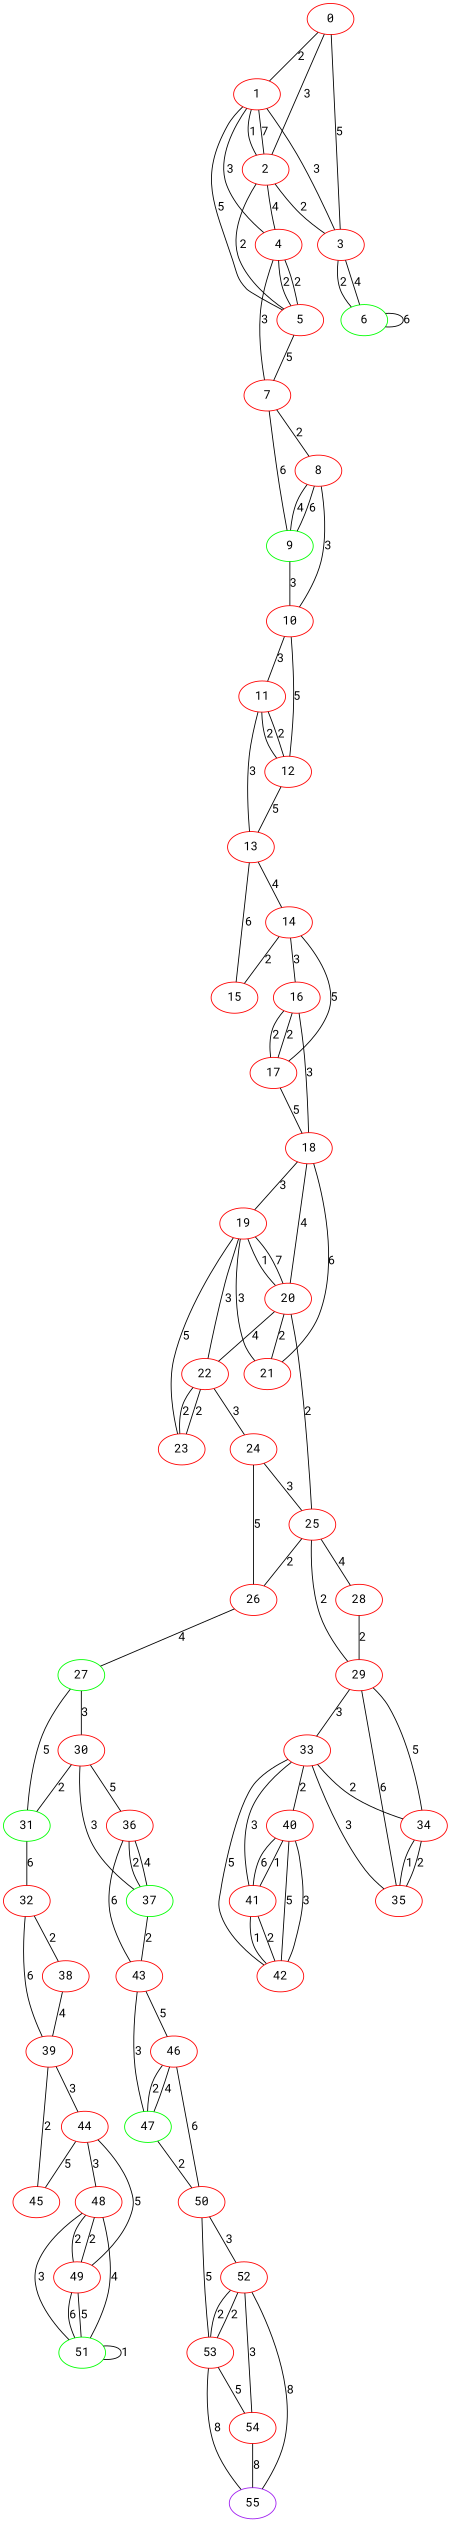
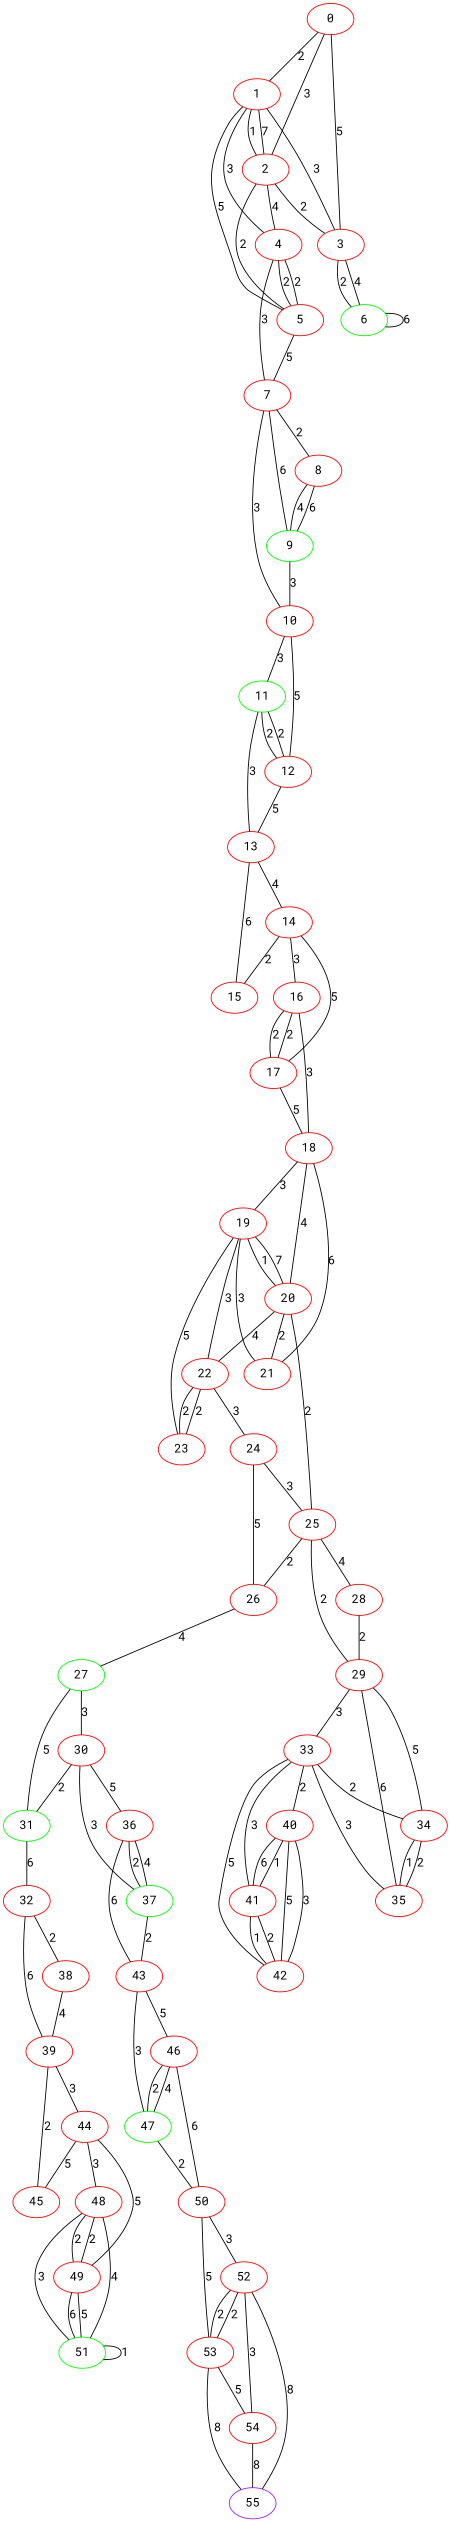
(323, 549) -> (253, 511)
(262, 697) -> (262, 697)
